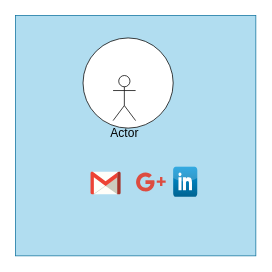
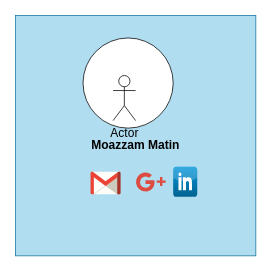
none -> (135, 144)
